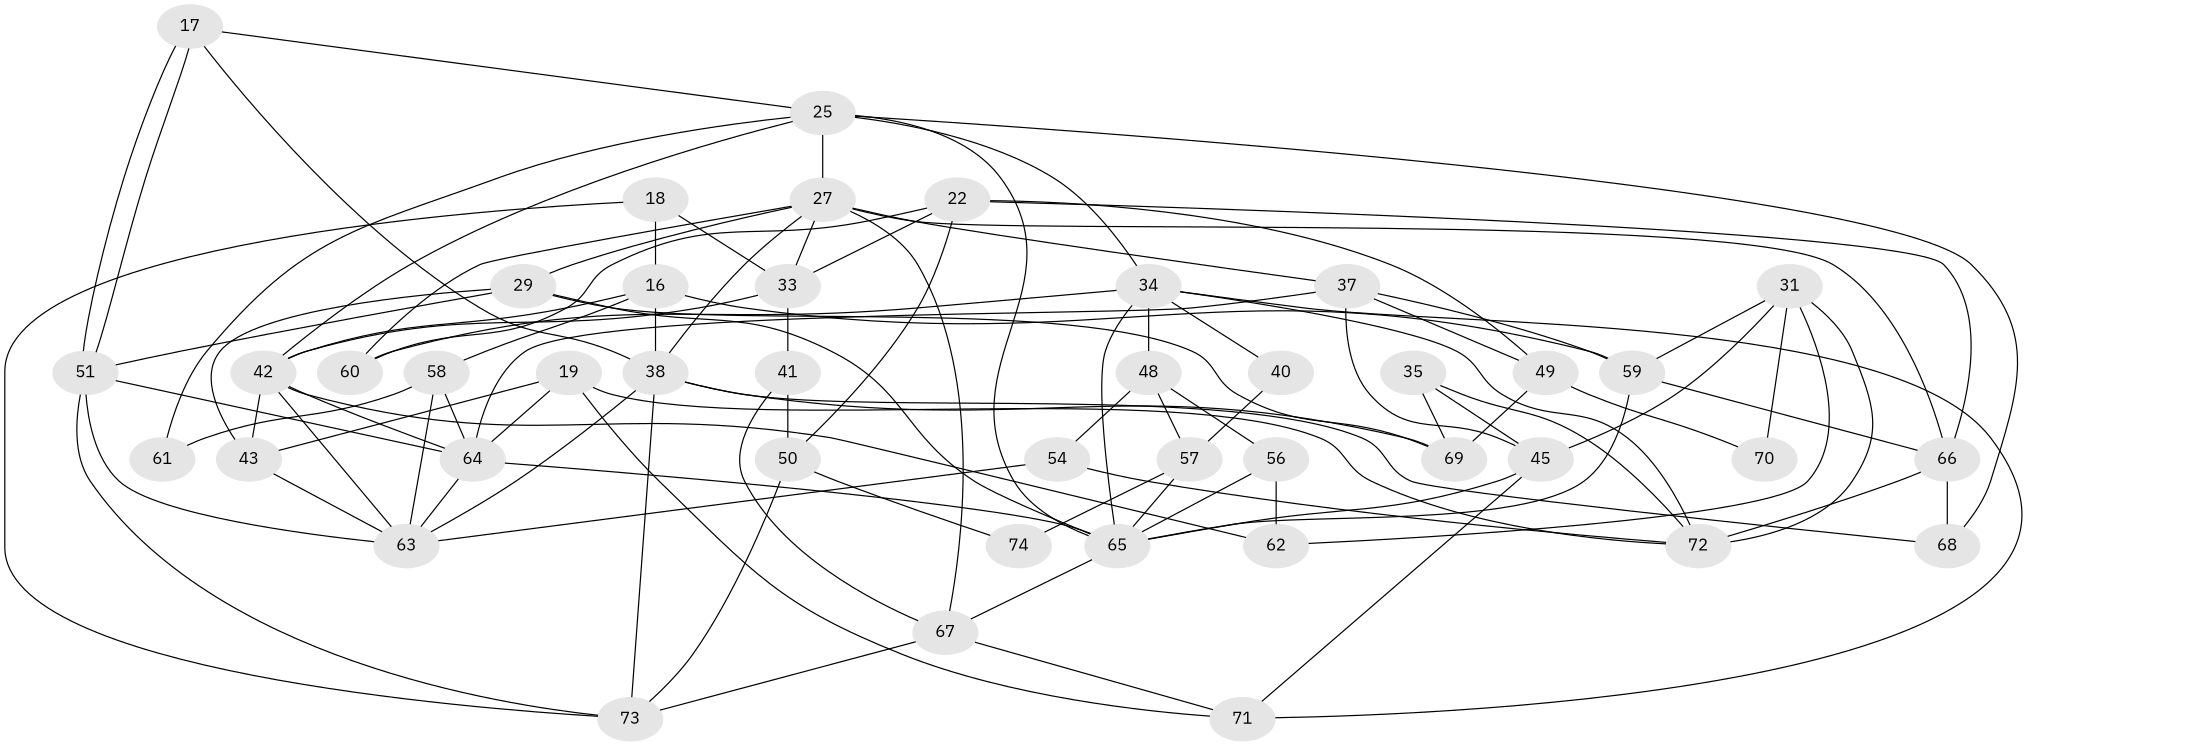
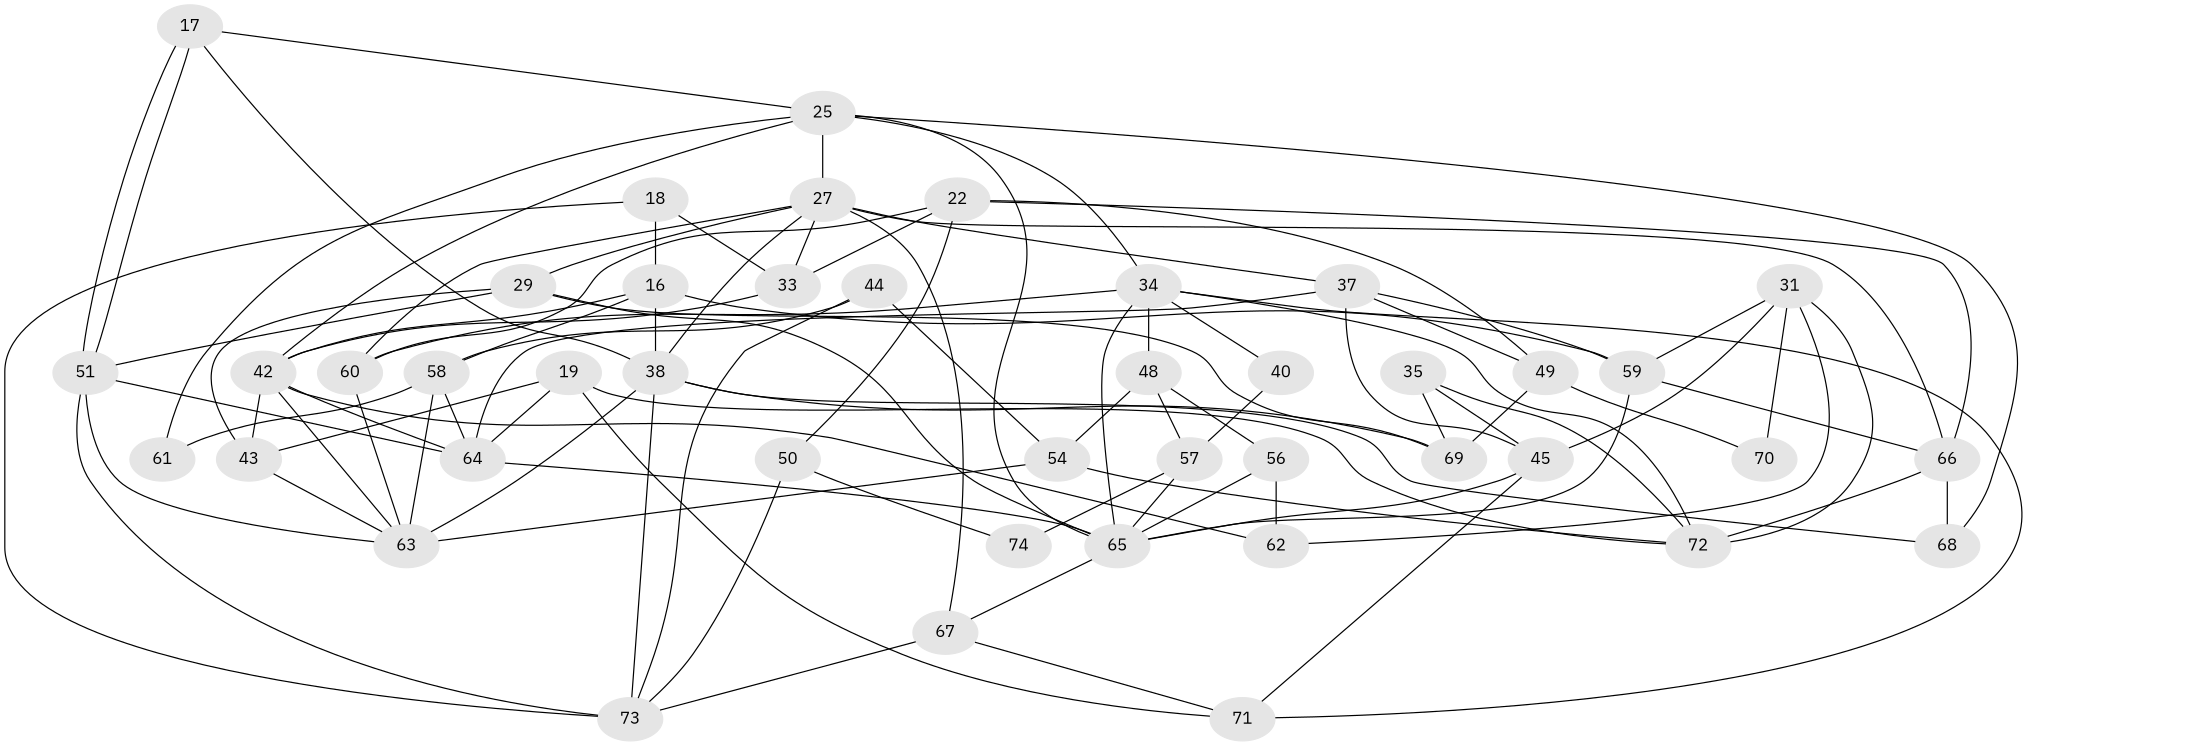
none -> (874, 286)
(788, 373) -> none
(440, 503) -> (378, 459)
